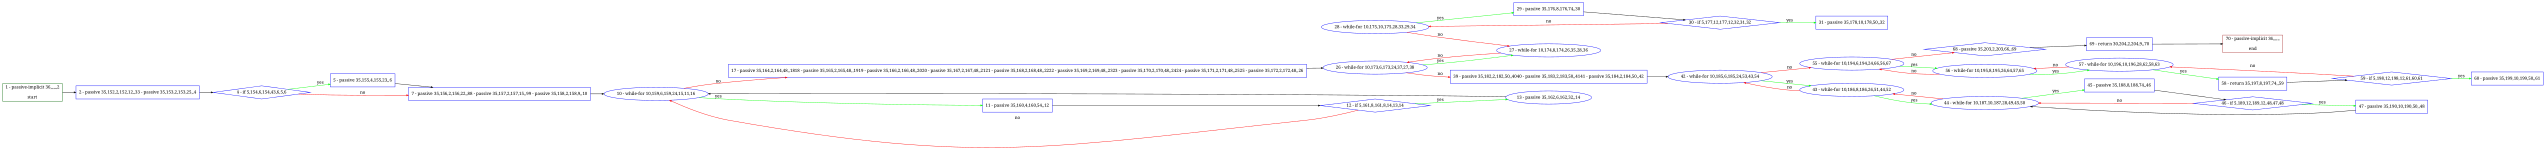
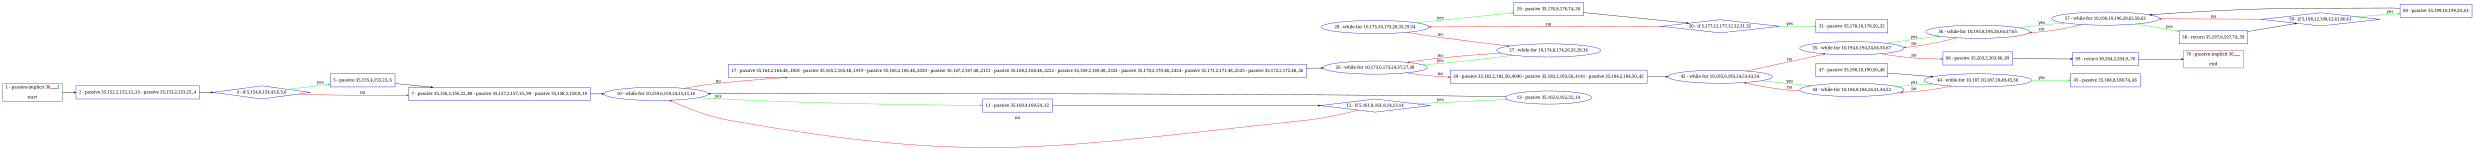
none -> (2276, 9)
(1985, 49) -> (1978, 58)
(2253, 103) -> none
